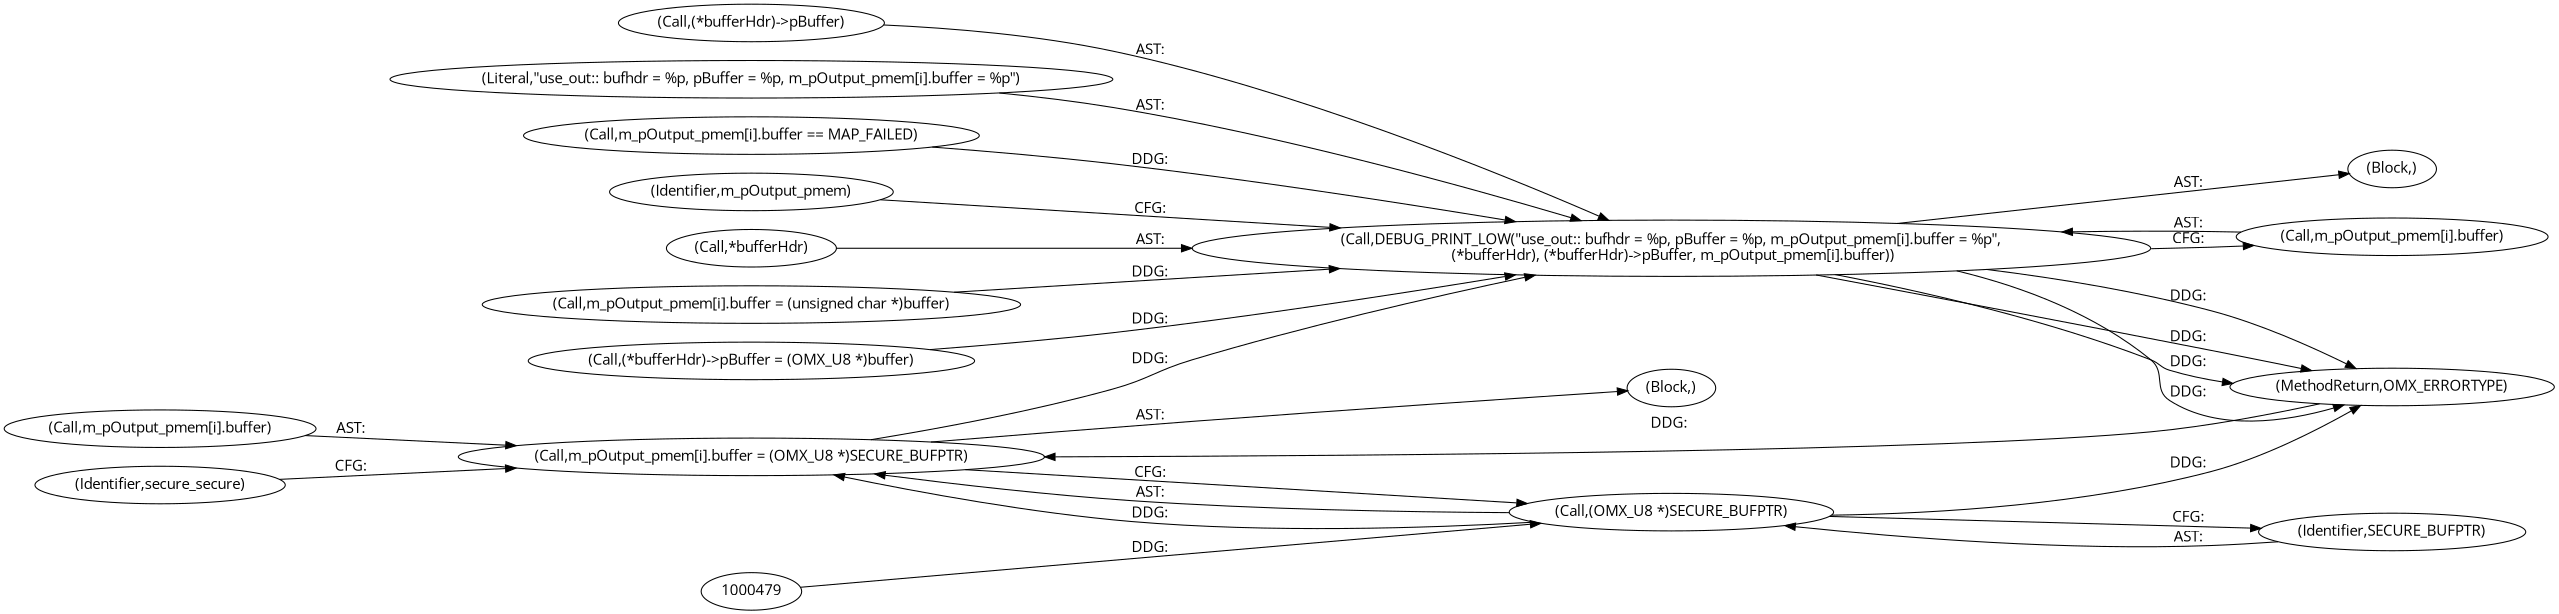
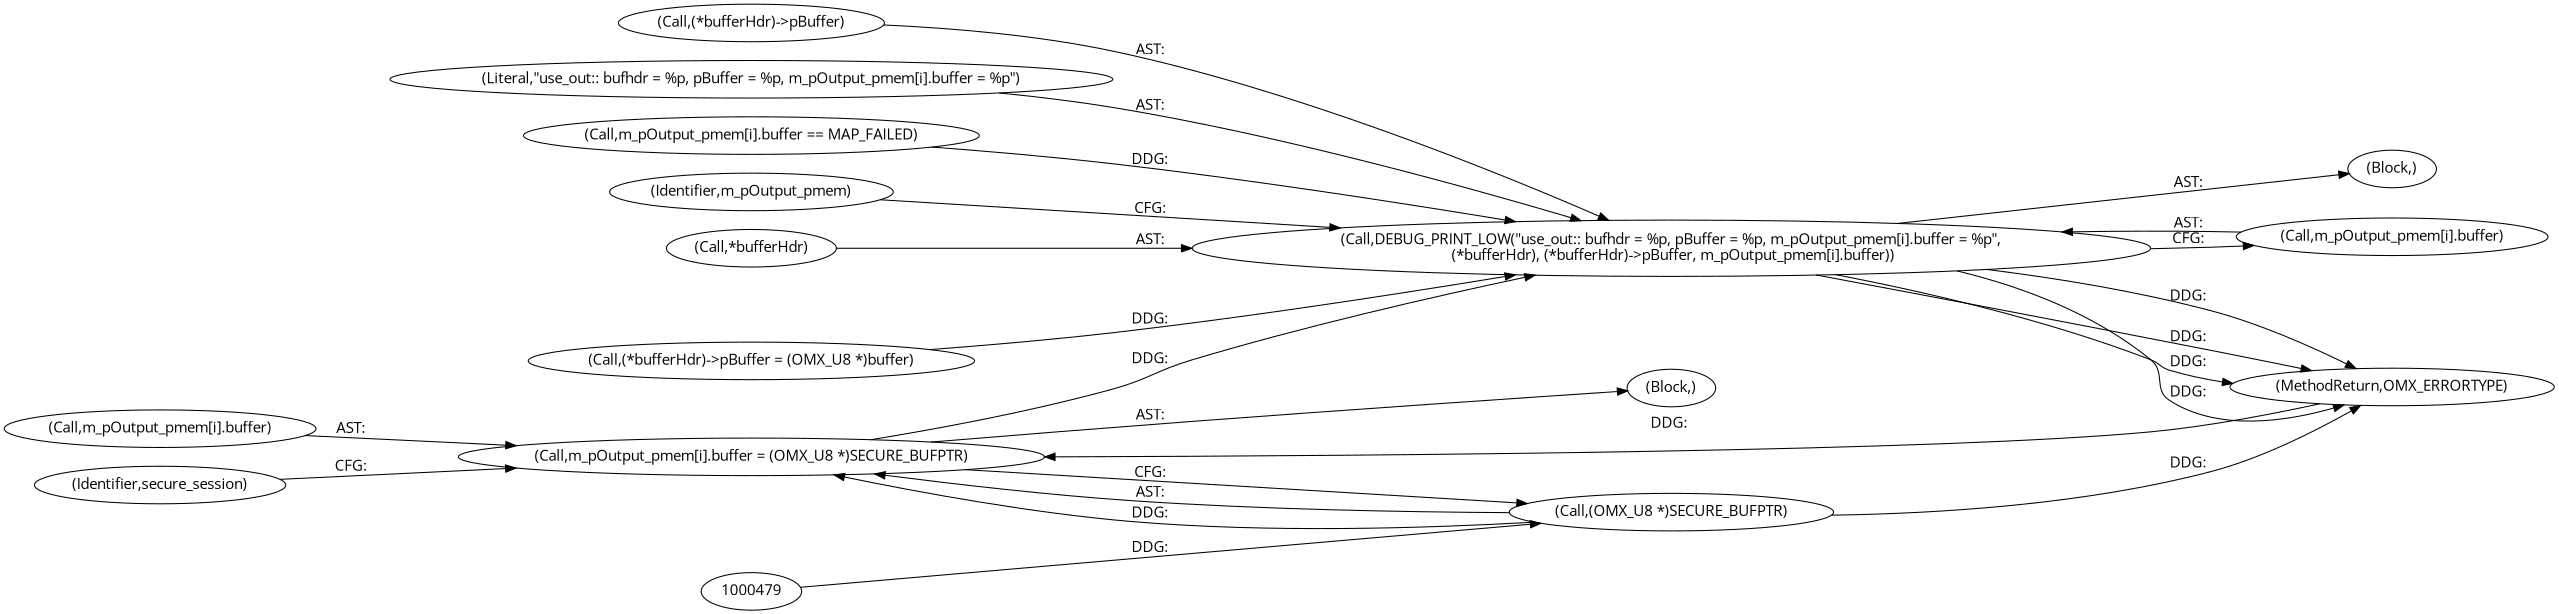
(751, 305) -> none
(160, 485) -> (160, 485)
(2392, 532) -> none
